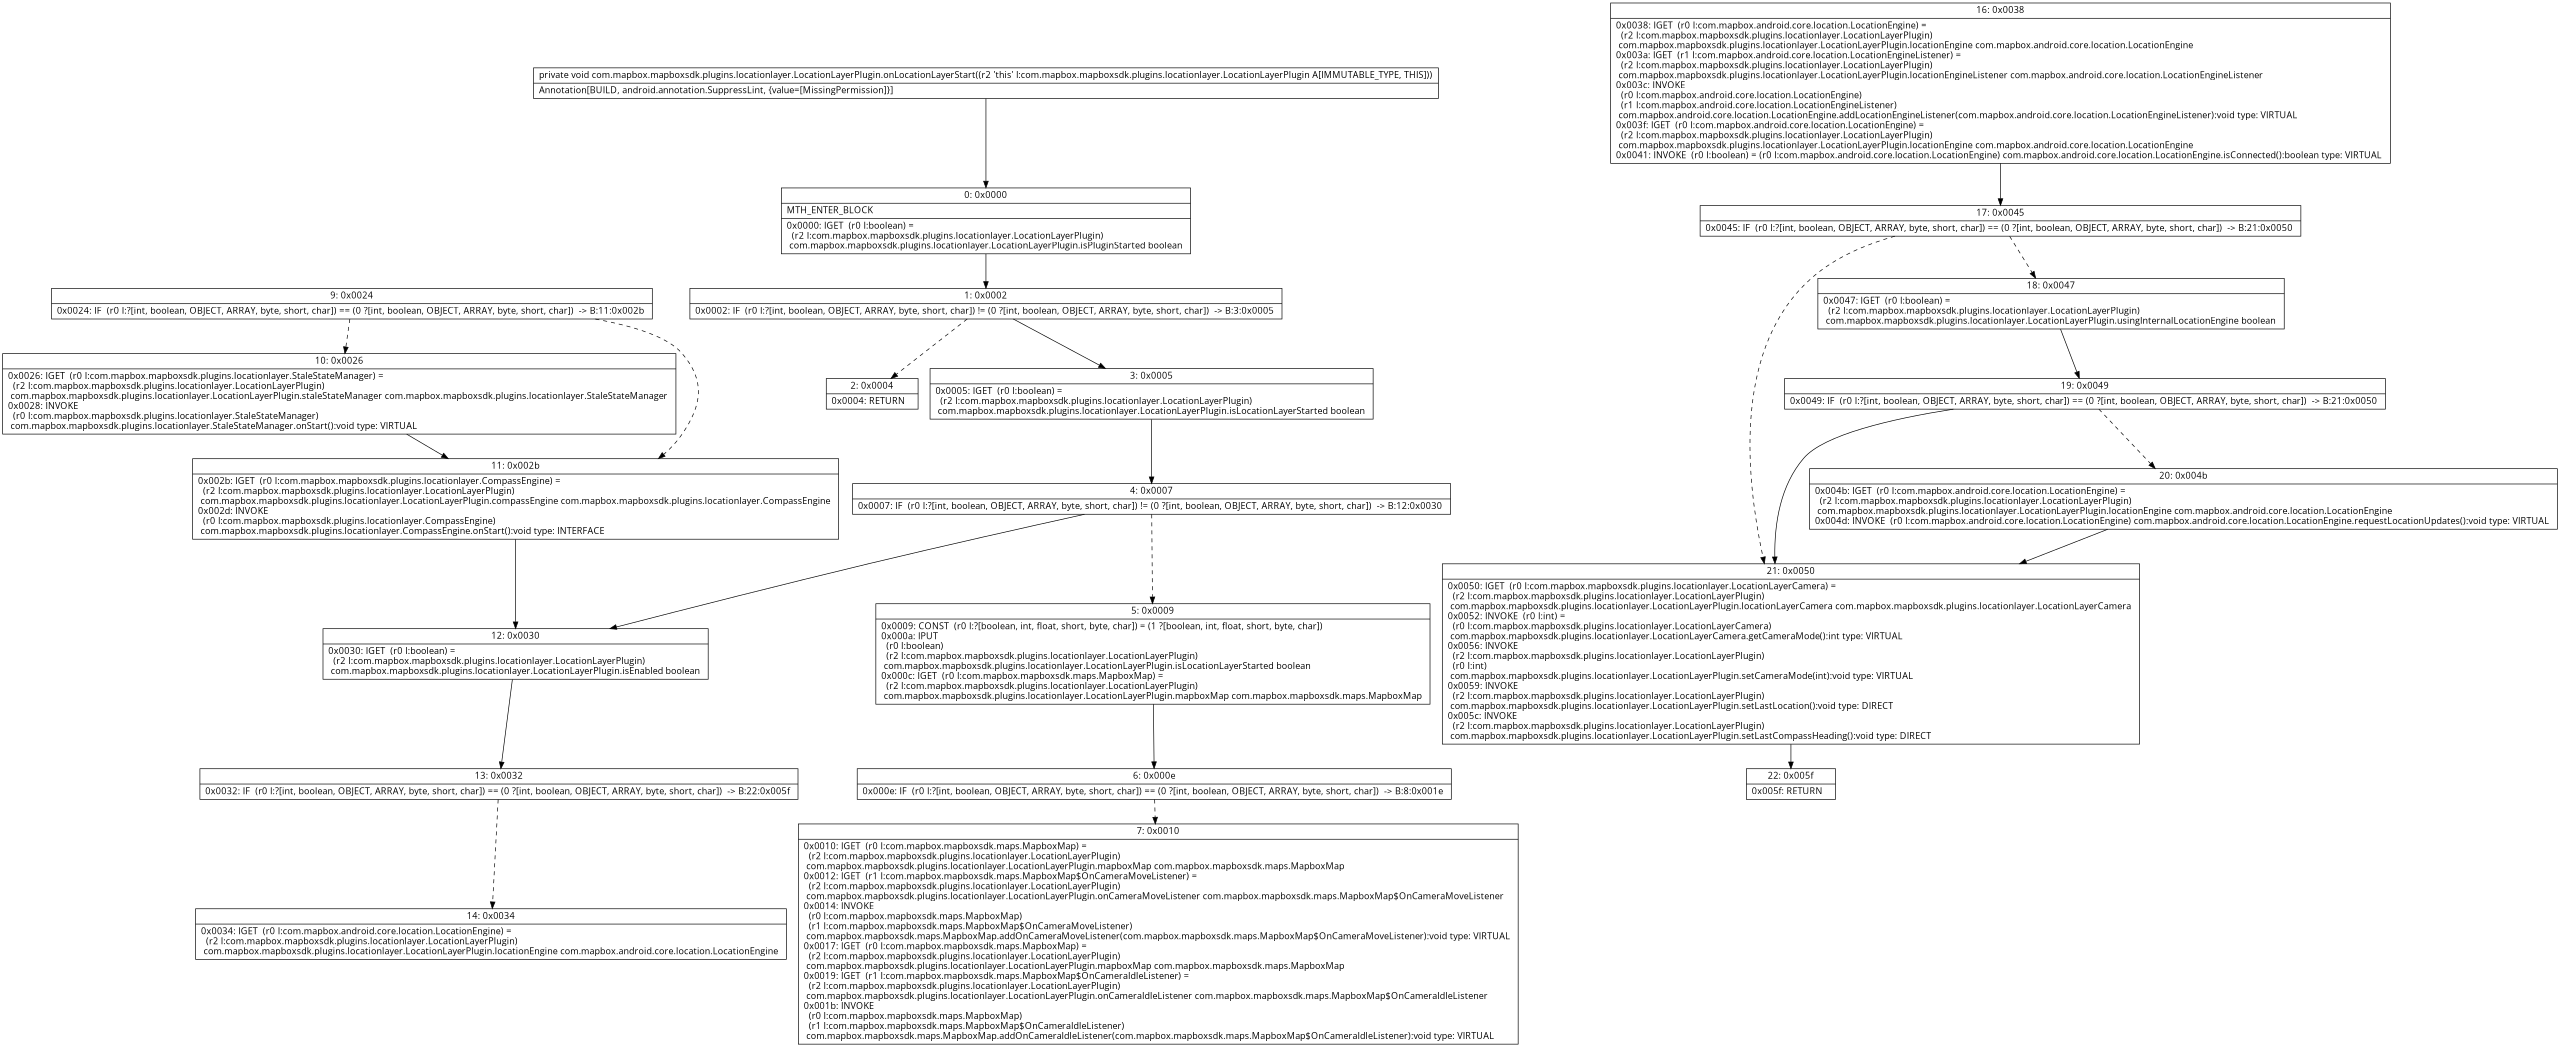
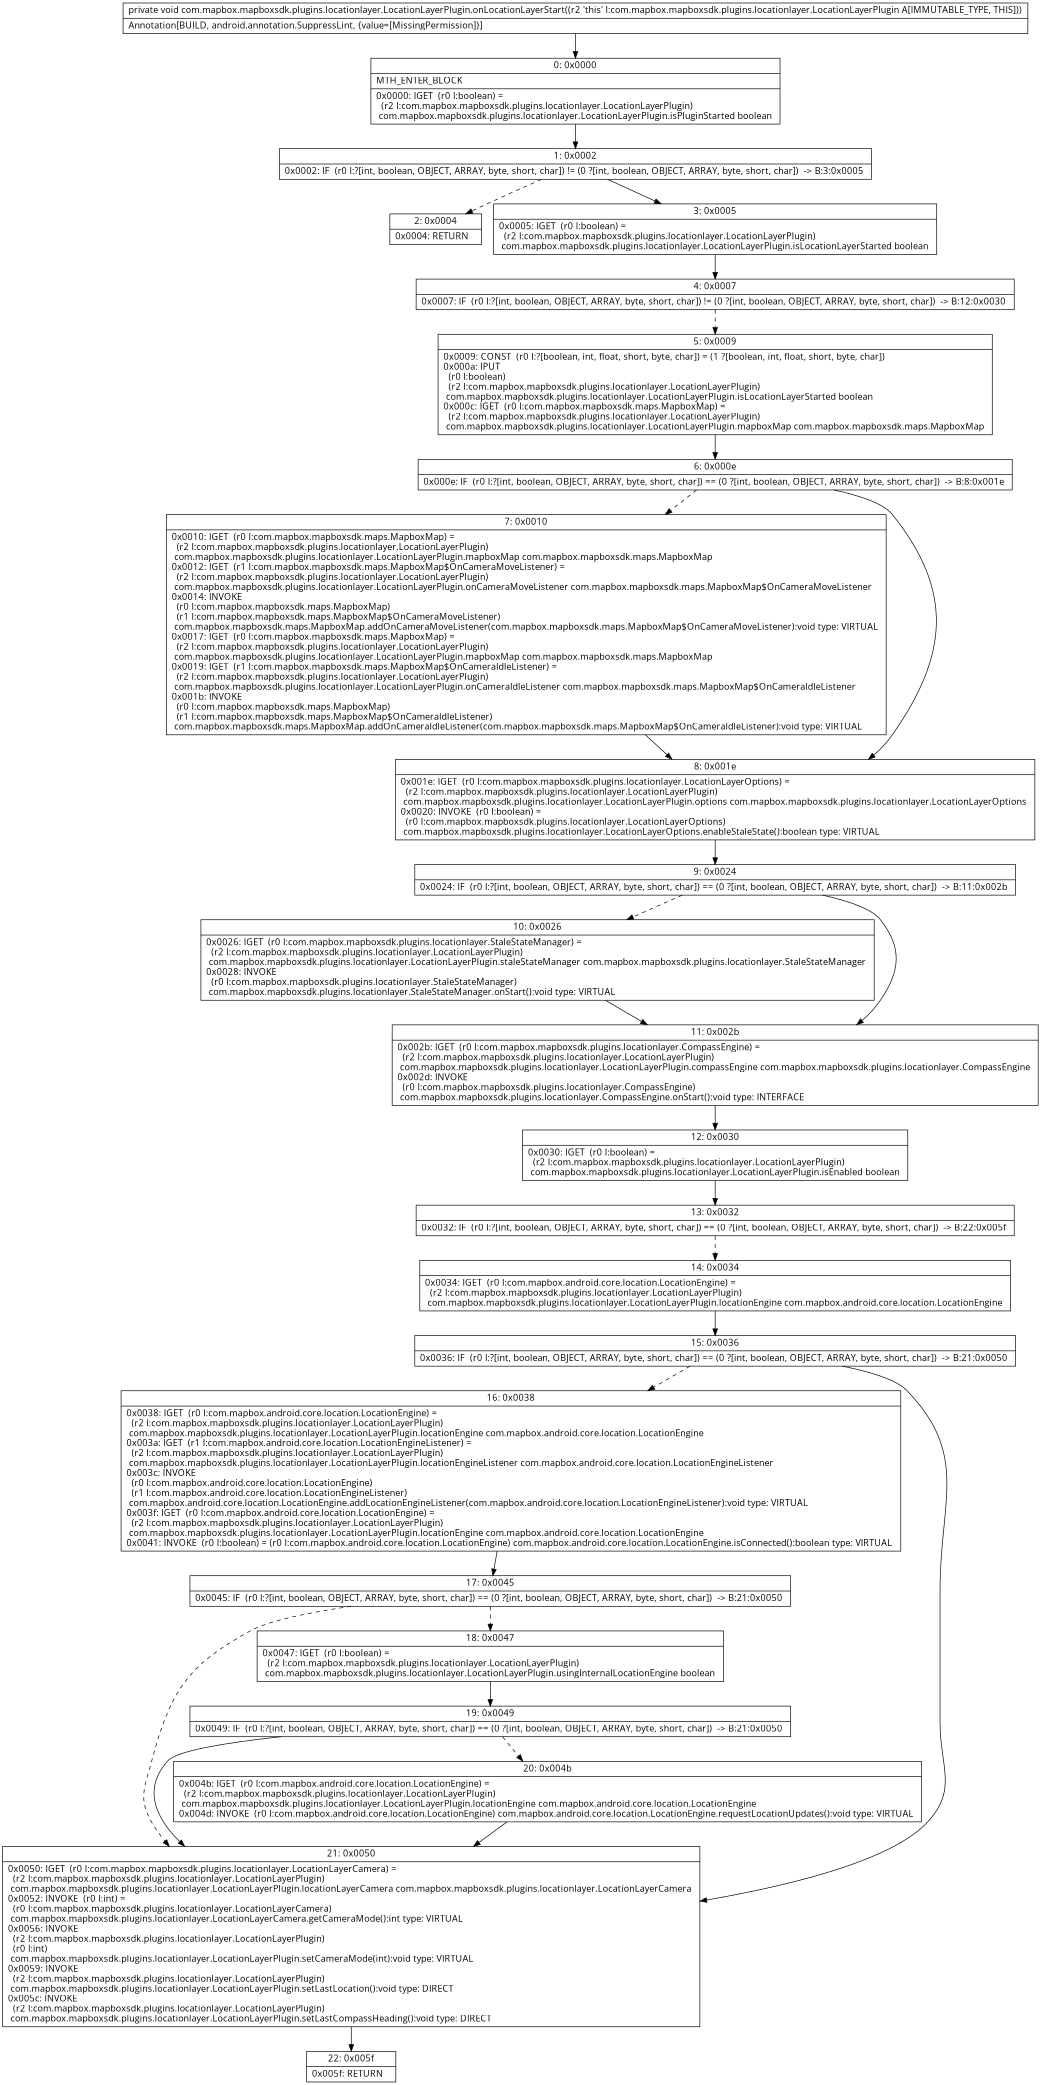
(688, 362) -> (893, 942)
(850, 568) -> none
none -> (715, 800)
none -> (715, 1351)
